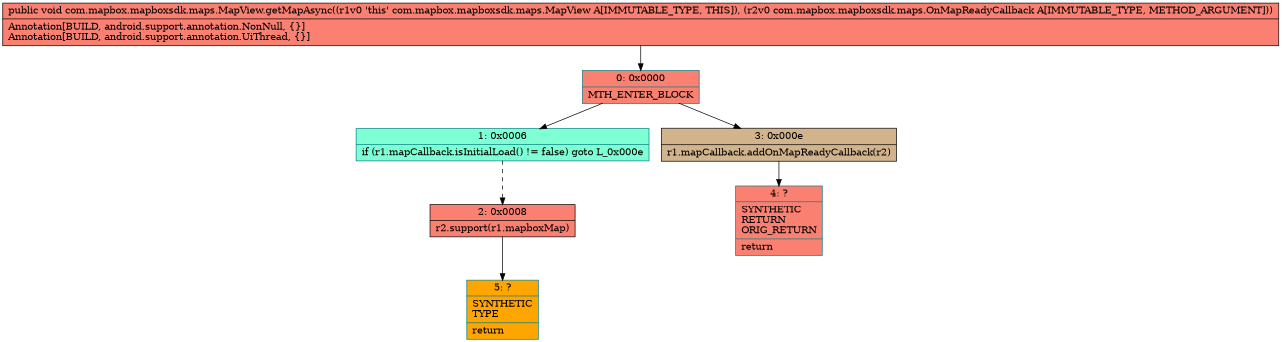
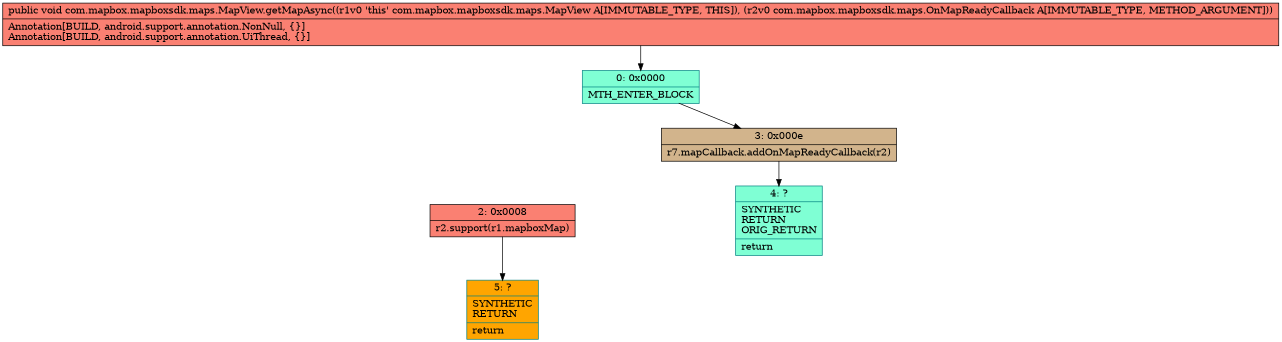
(641, 87) -> (641, 87)
(503, 145) -> none
(779, 153) -> (779, 153)
(779, 221) -> (779, 221)
(486, 314) -> (495, 314)
